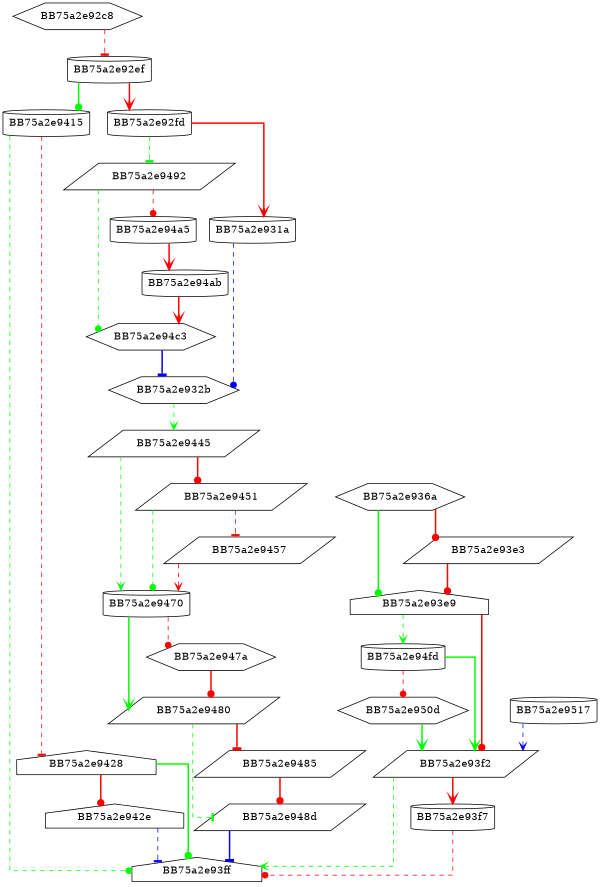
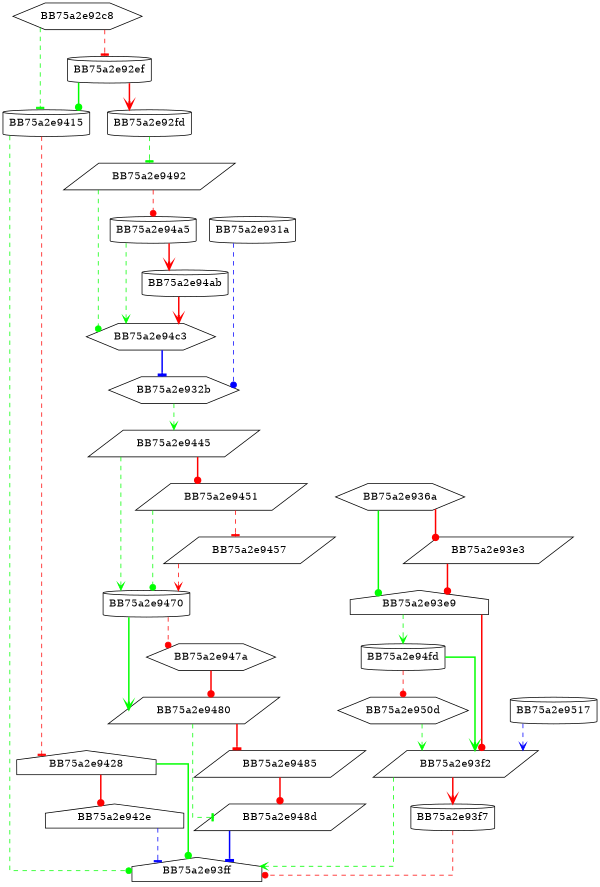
none -> (40, 67)
(264, 130) -> none
none -> (126, 280)
(422, 733) -> (422, 733)
